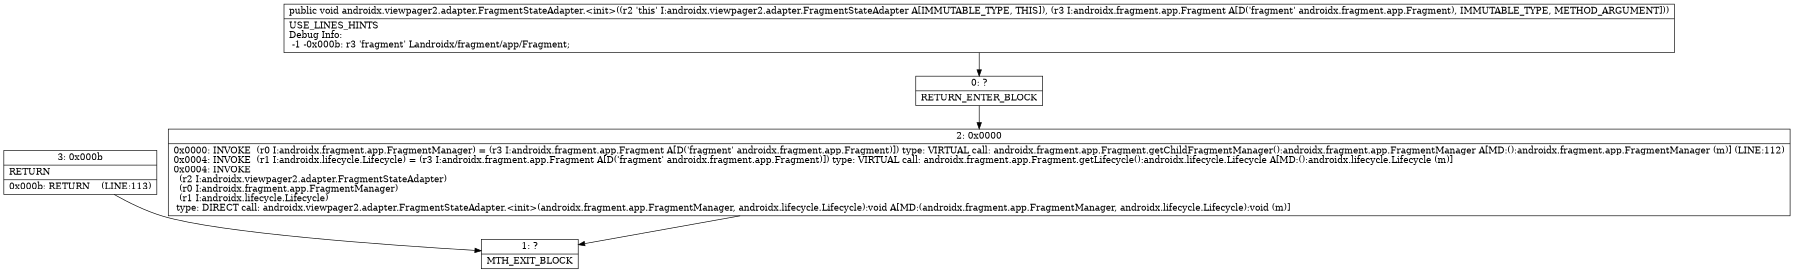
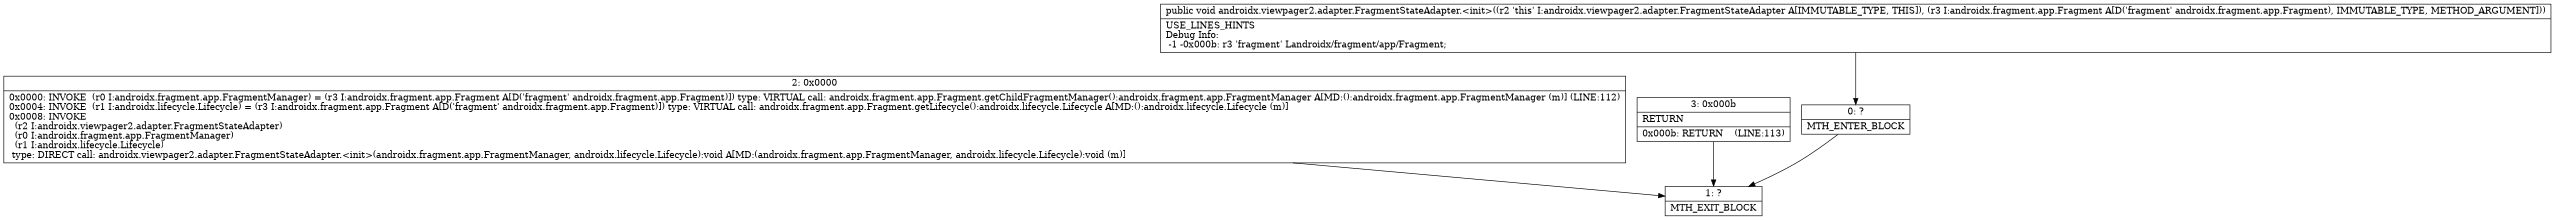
(979, 98) -> (1856, 127)
(979, 114) -> (1798, 162)
(215, 170) -> (51, 117)
